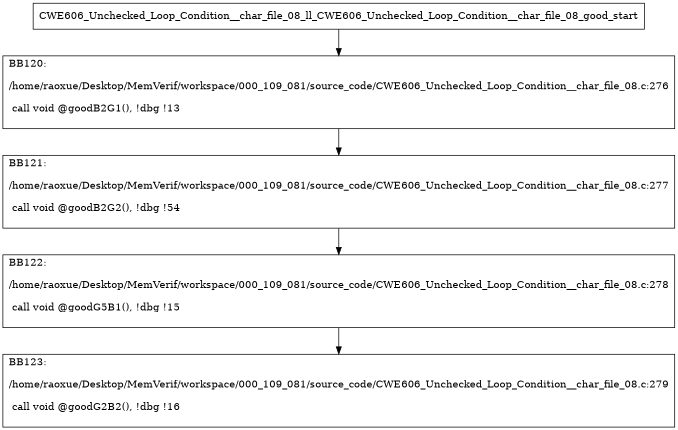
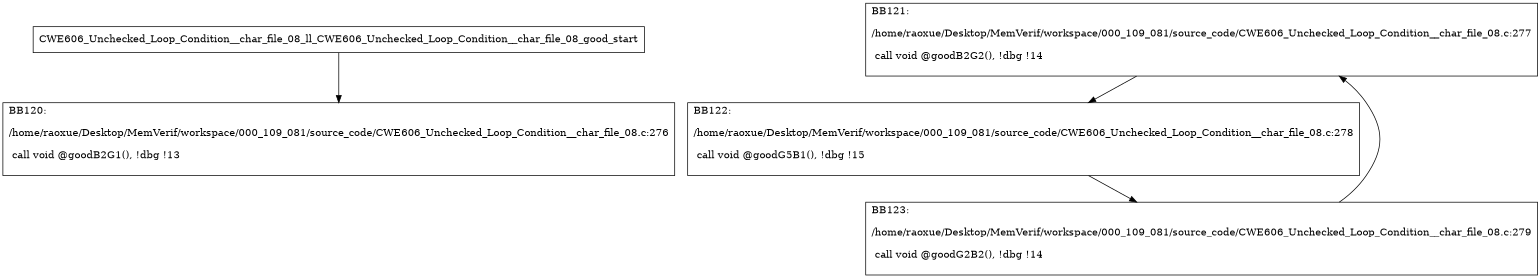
(339, 138) -> (1380, 143)
(94, 208) -> (957, 56)
(94, 407) -> (957, 255)
